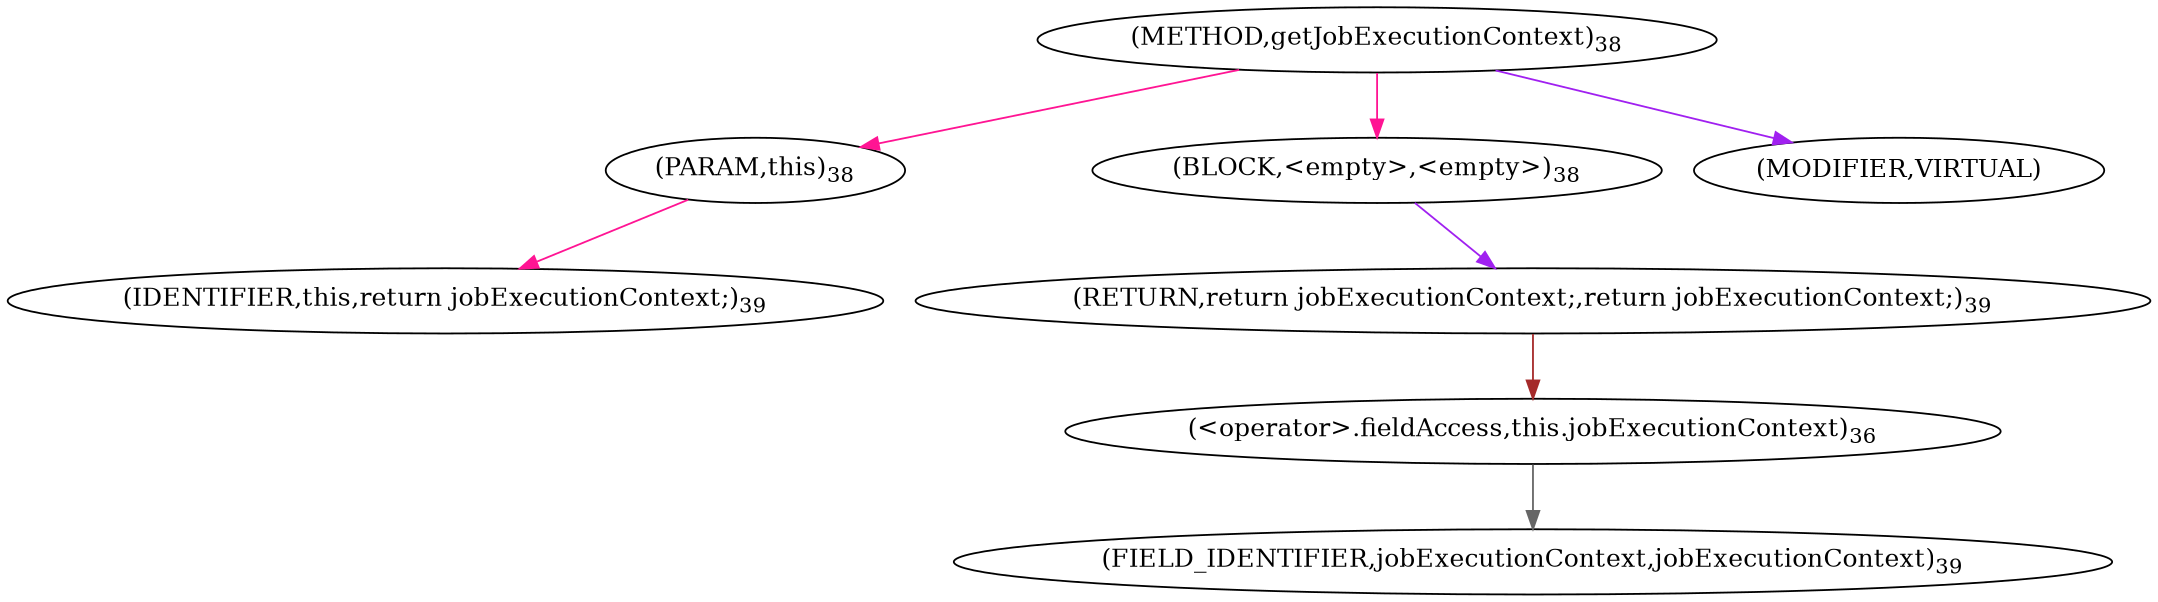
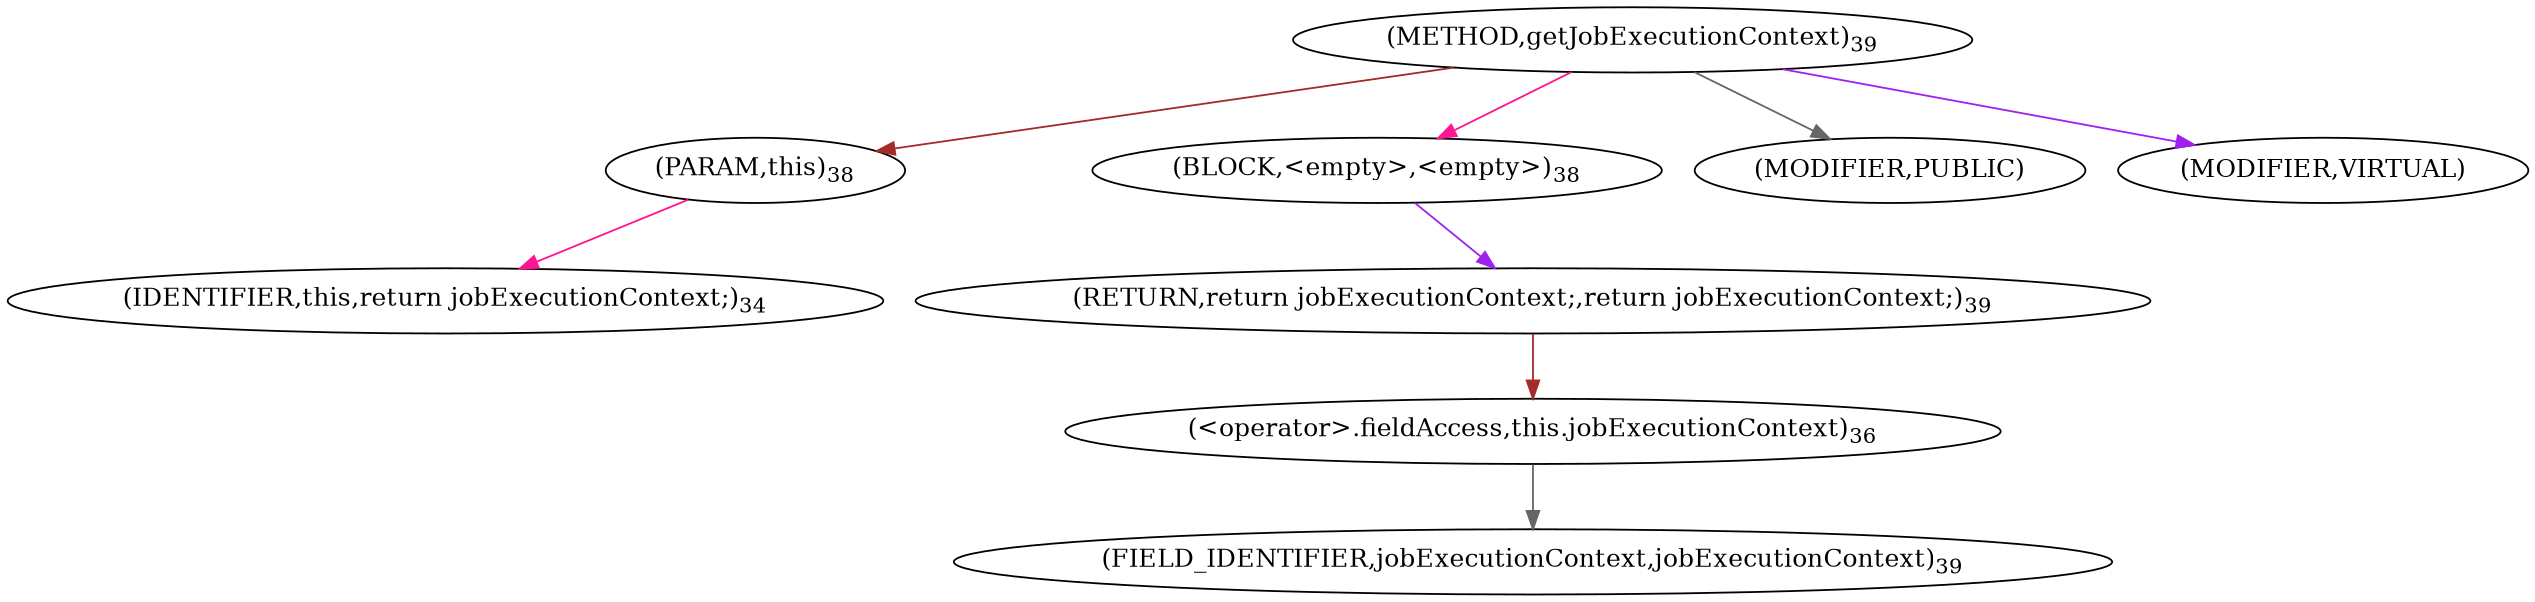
(1609, 37) -> (1865, 37)
(1059, 107) -> (1174, 108)
none -> (1890, 170)
(754, 298) -> (754, 298)
